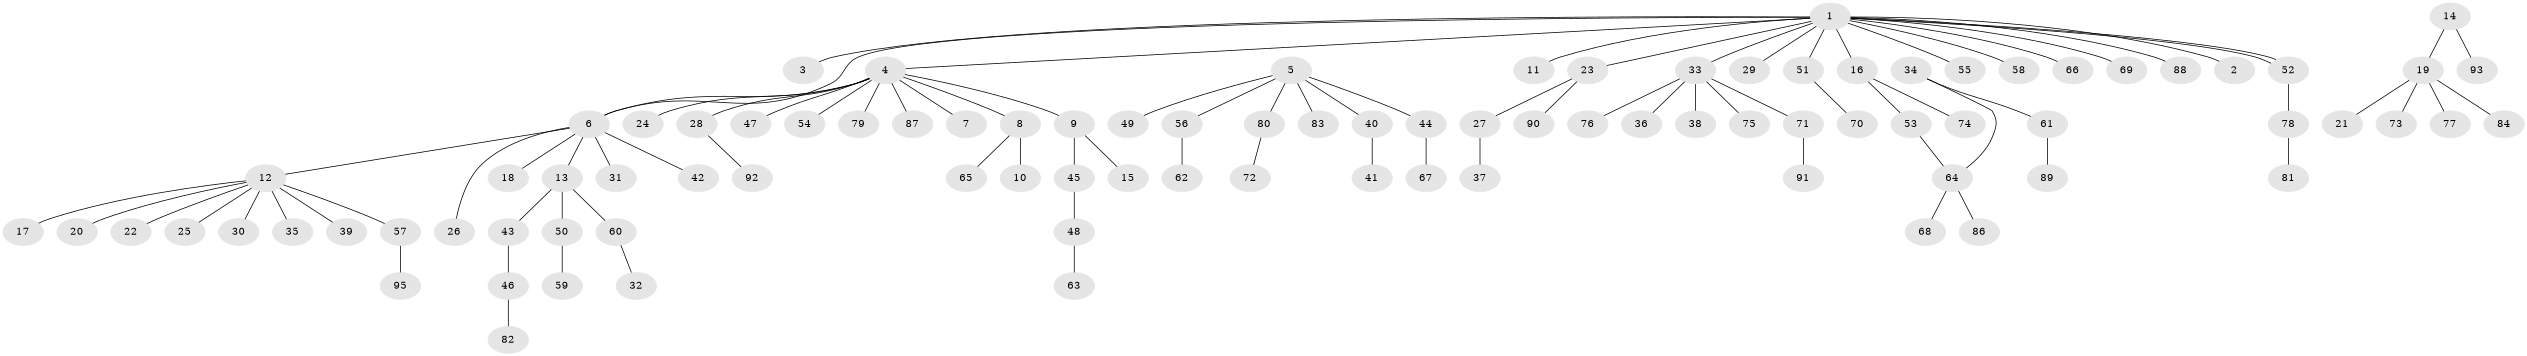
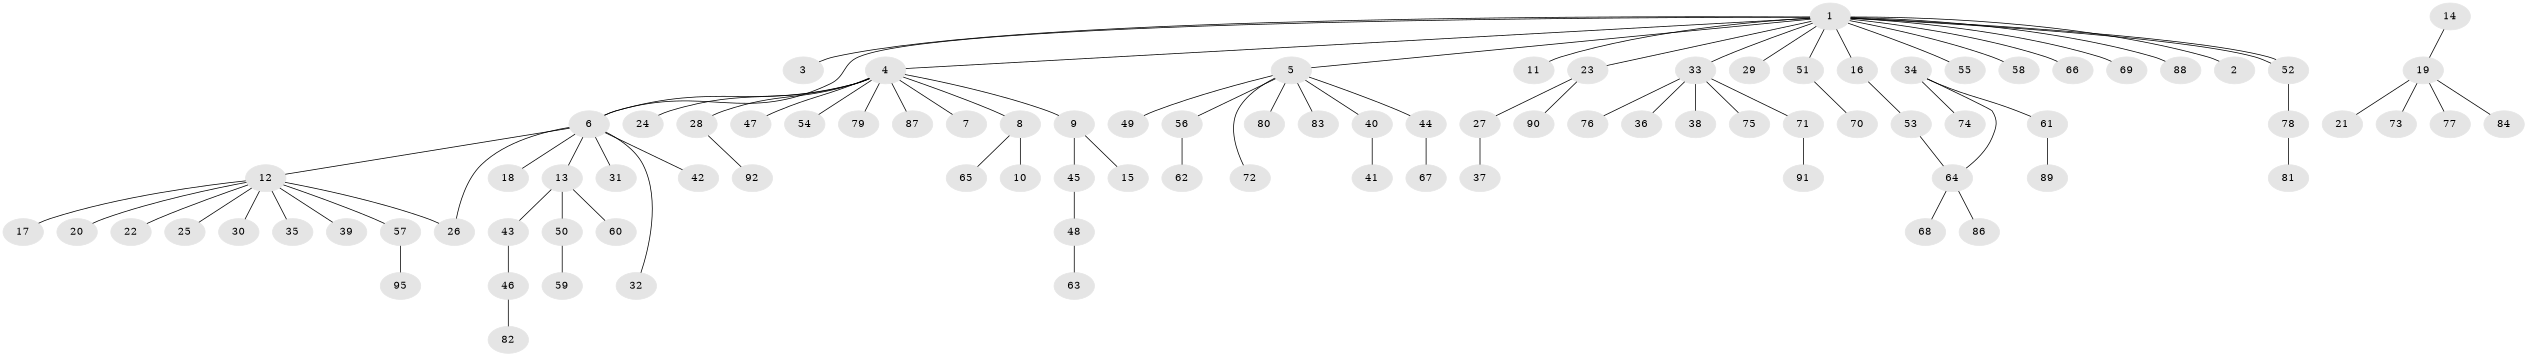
none -> (1561, 43)
(2477, 70) -> none
(1911, 97) -> (1938, 97)
(1257, 151) -> (1236, 114)
none -> (363, 199)
(626, 259) -> (651, 194)
